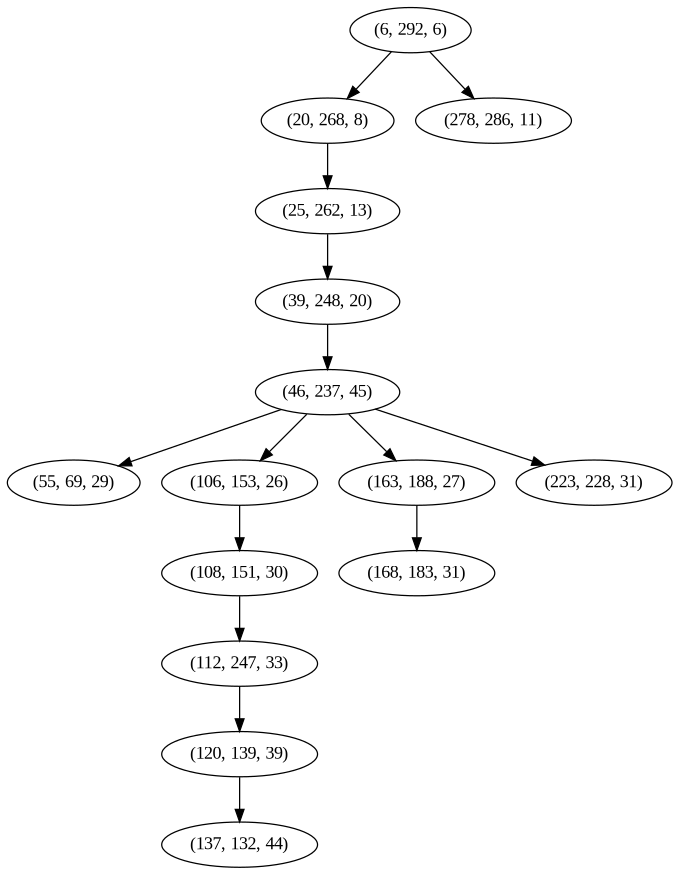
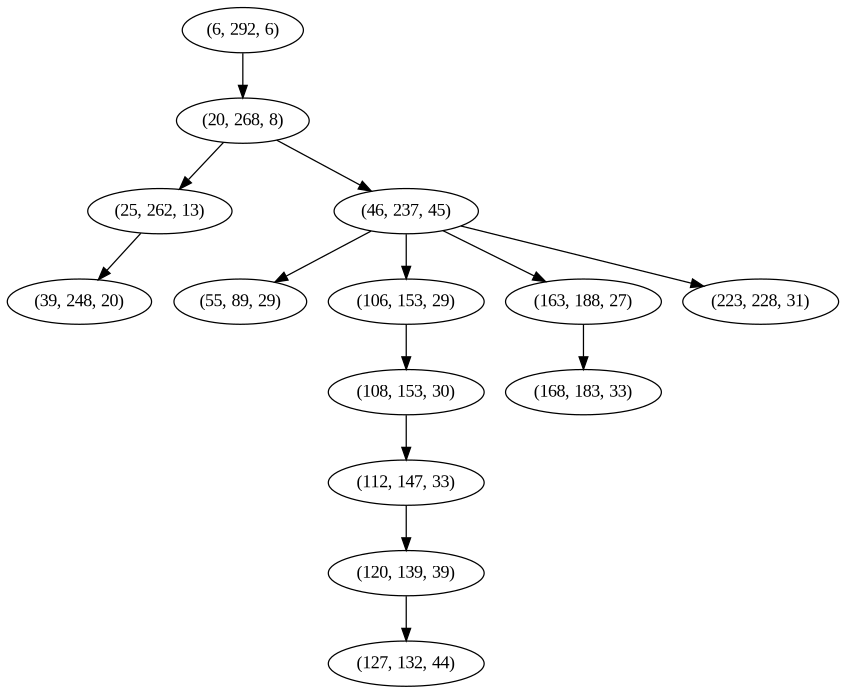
(494, 121) -> none
(328, 341) -> (318, 163)
(74, 483) -> (240, 302)
(240, 483) -> (406, 302)
(240, 573) -> (406, 392)
(417, 573) -> (583, 392)
(240, 664) -> (406, 483)
(240, 845) -> (406, 664)
